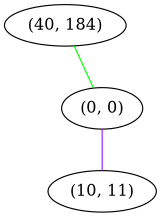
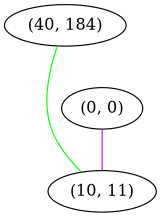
(84, 67) -> (48, 113)
